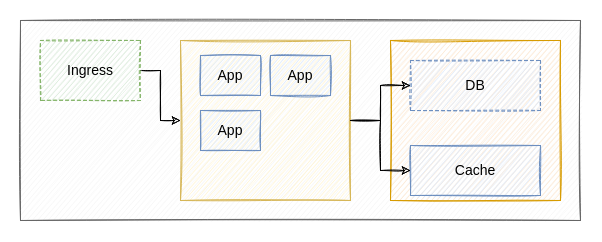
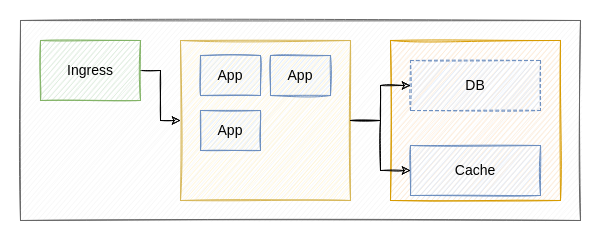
(91, 71) -> (91, 71)
